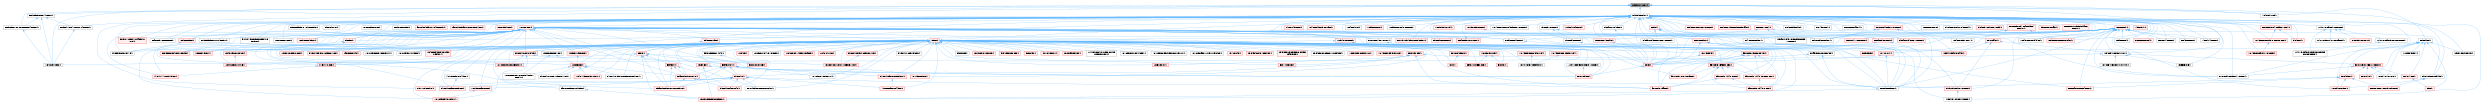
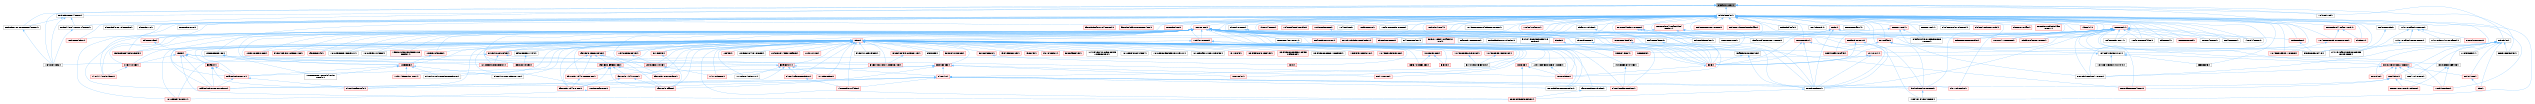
(1540, 18) -> (1522, 17)
(1930, 28) -> (1928, 28)
(222, 47) -> (2357, 50)
(438, 53) -> (406, 53)
none -> (717, 77)
